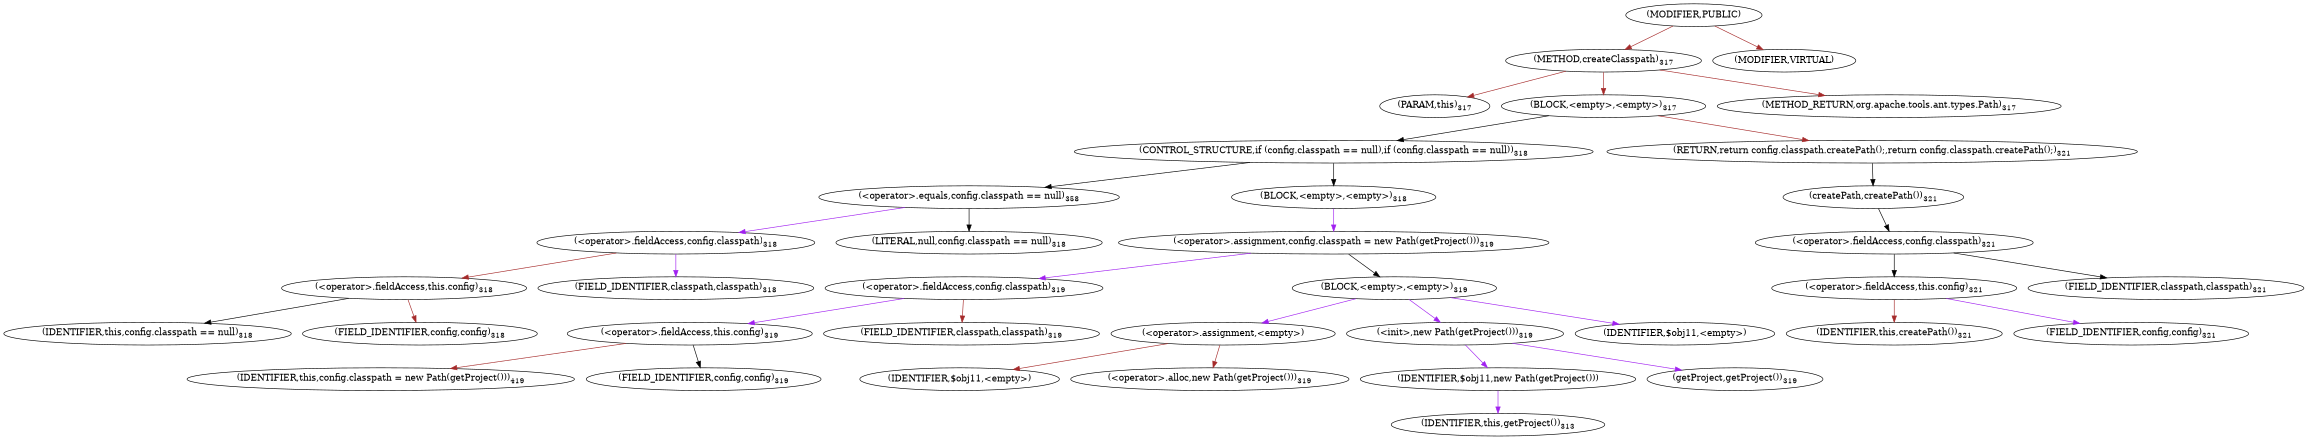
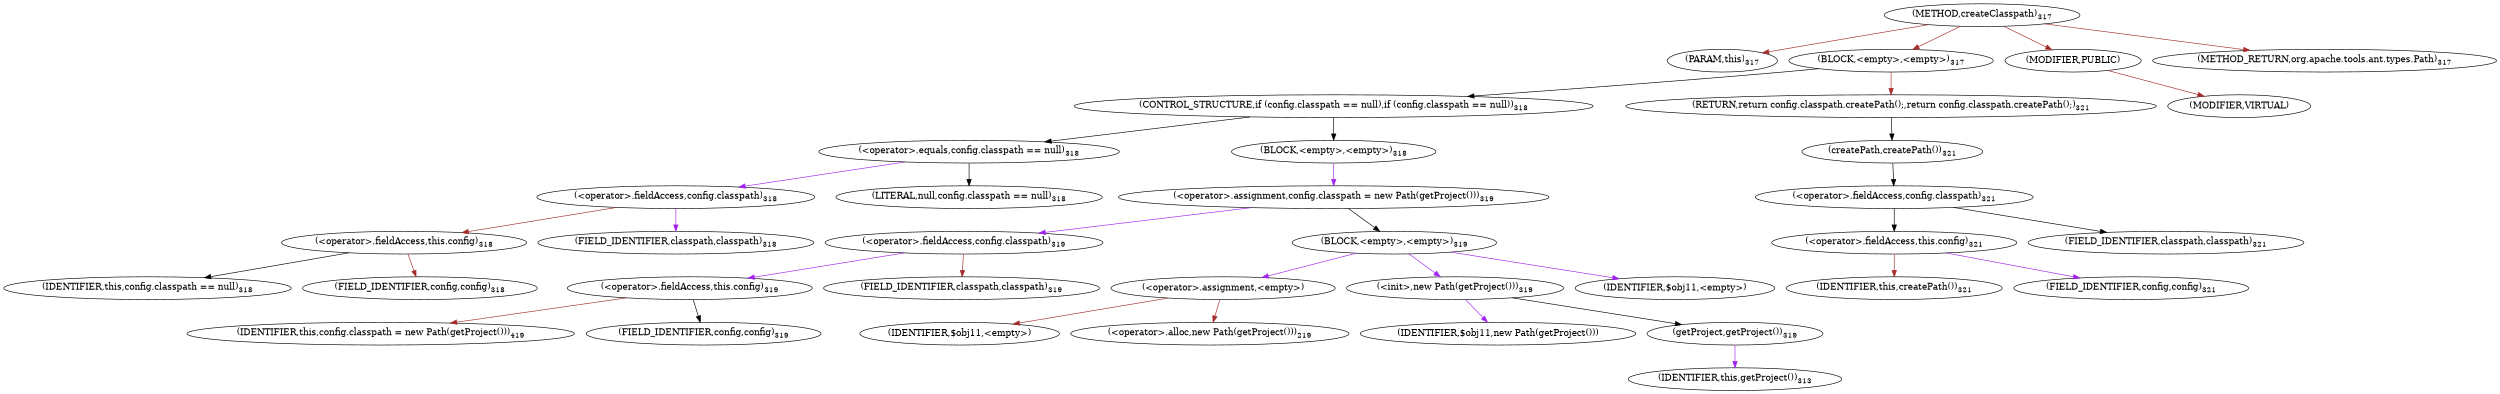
(1652, 36) -> (2025, 37)
(1072, 196) -> (1072, 151)
(1594, 356) -> (1594, 311)
(1305, 378) -> (1305, 333)
(1498, 399) -> (1735, 353)
